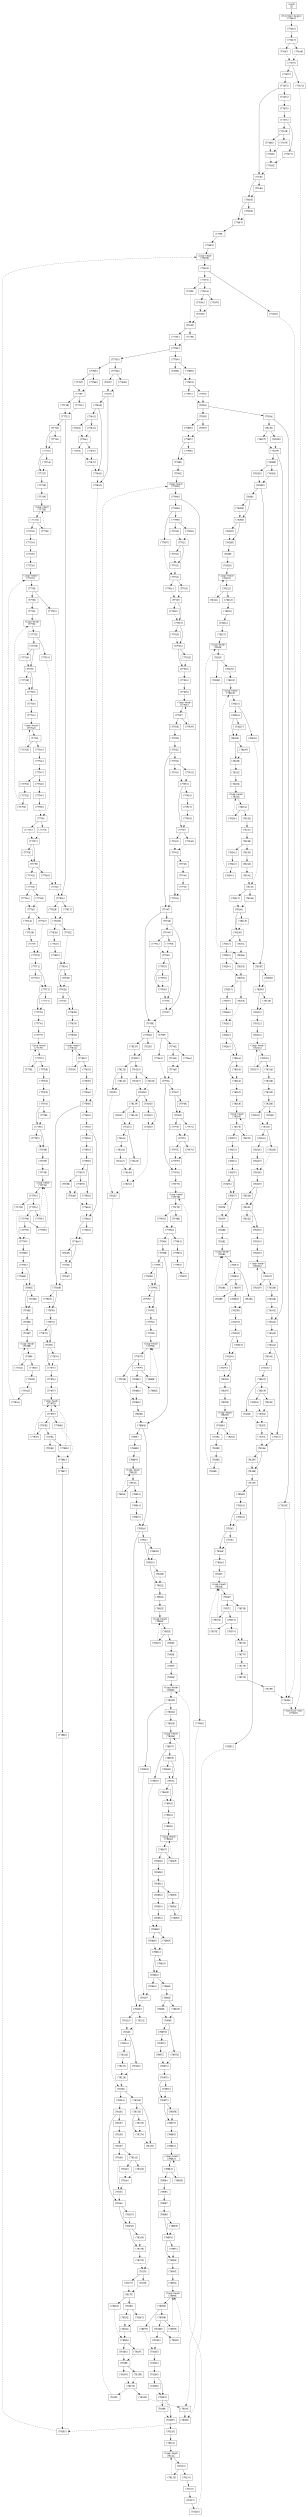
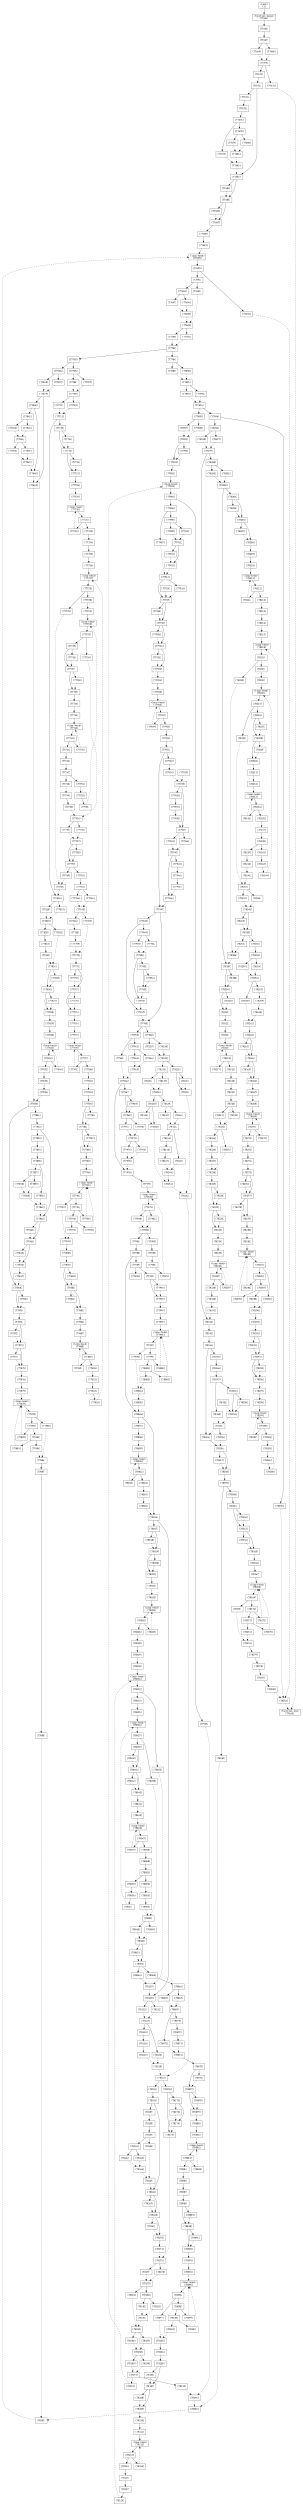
(179, 582) -> (158, 588)
(182, 766) -> none
(151, 1281) -> none
(265, 1396) -> (233, 1402)
